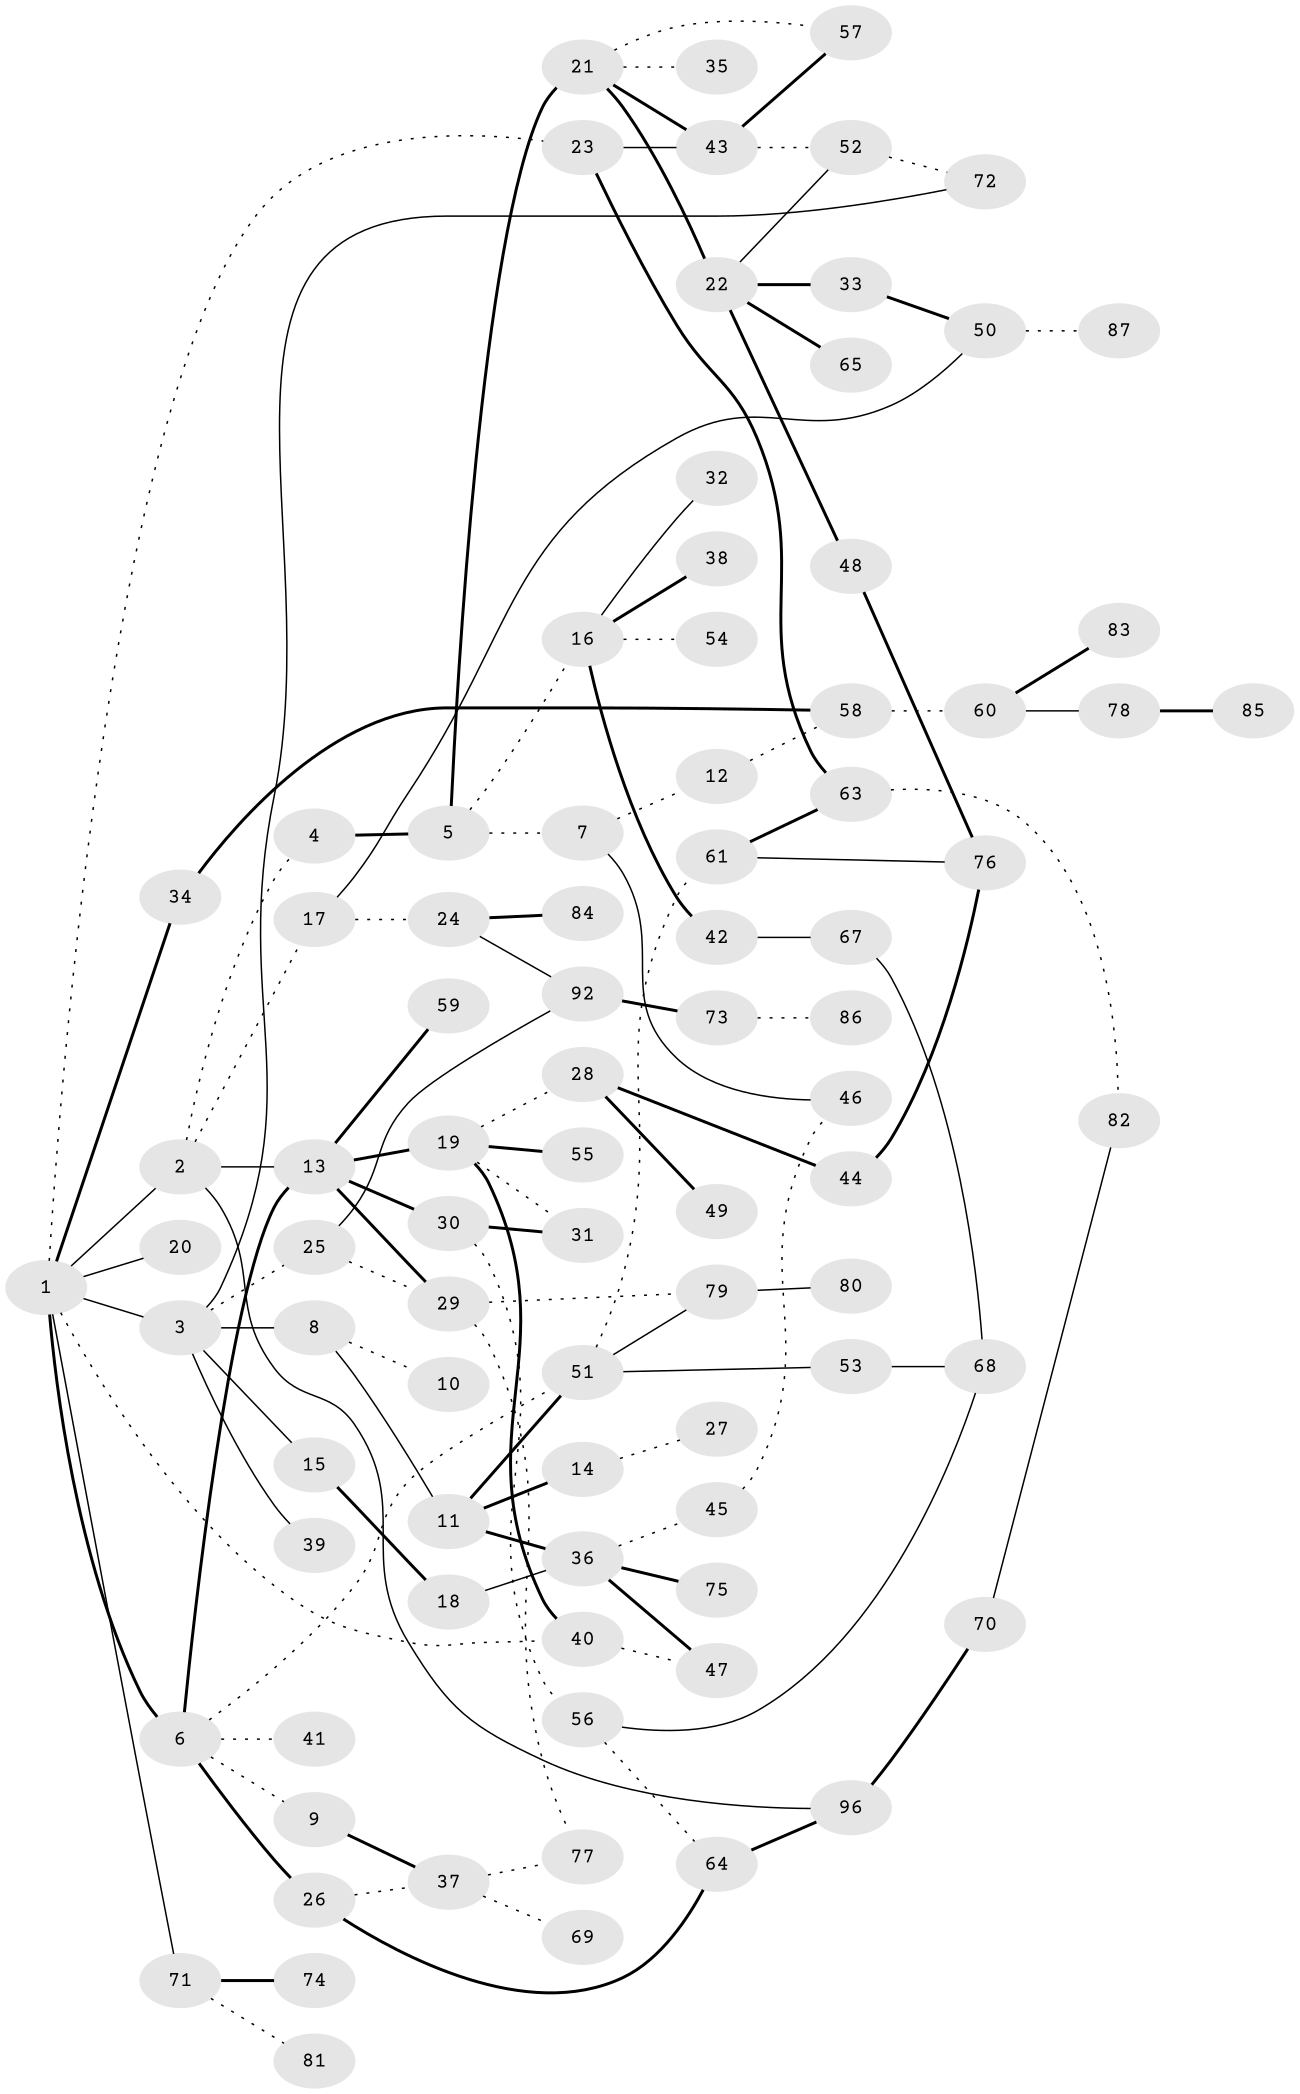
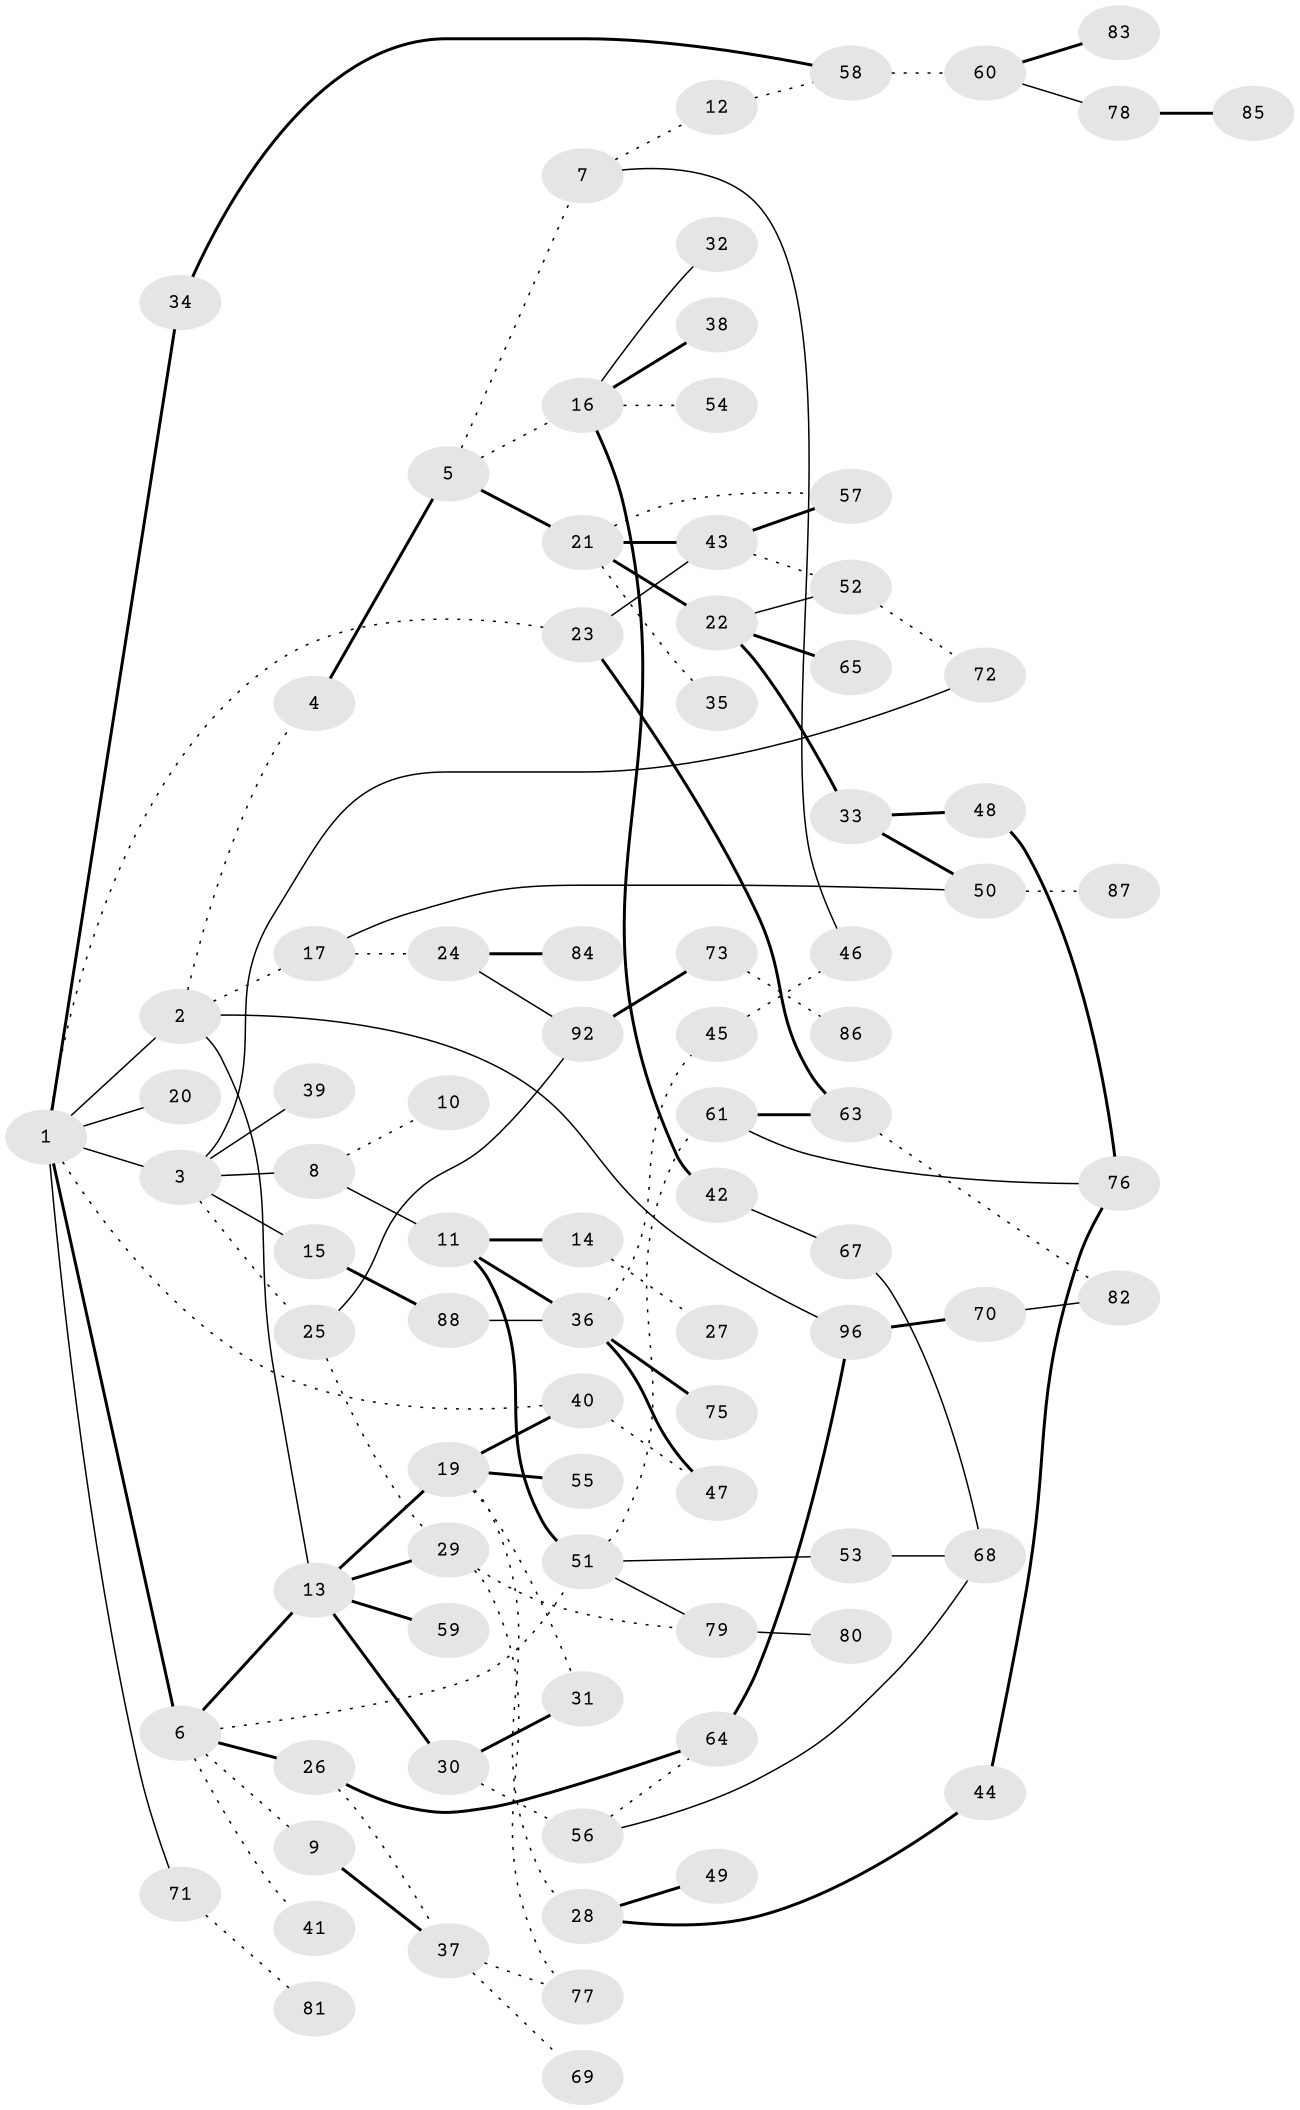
(787, 431) -> (918, 814)
(449, 1602) -> (449, 1320)
(314, 1981) -> none
